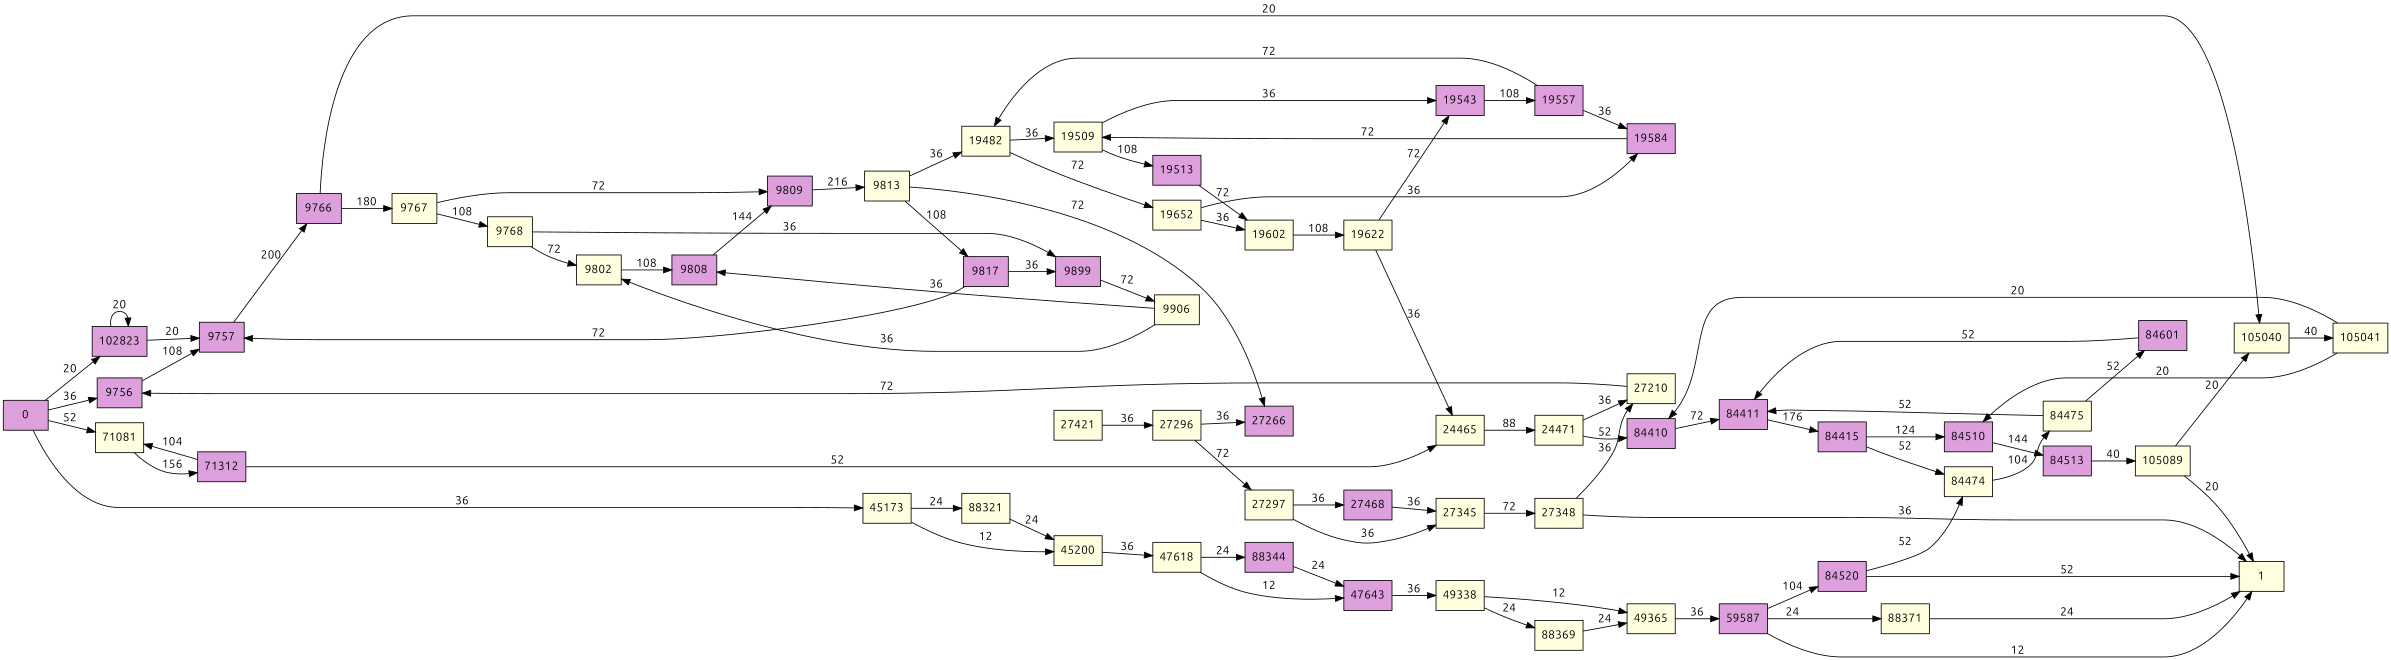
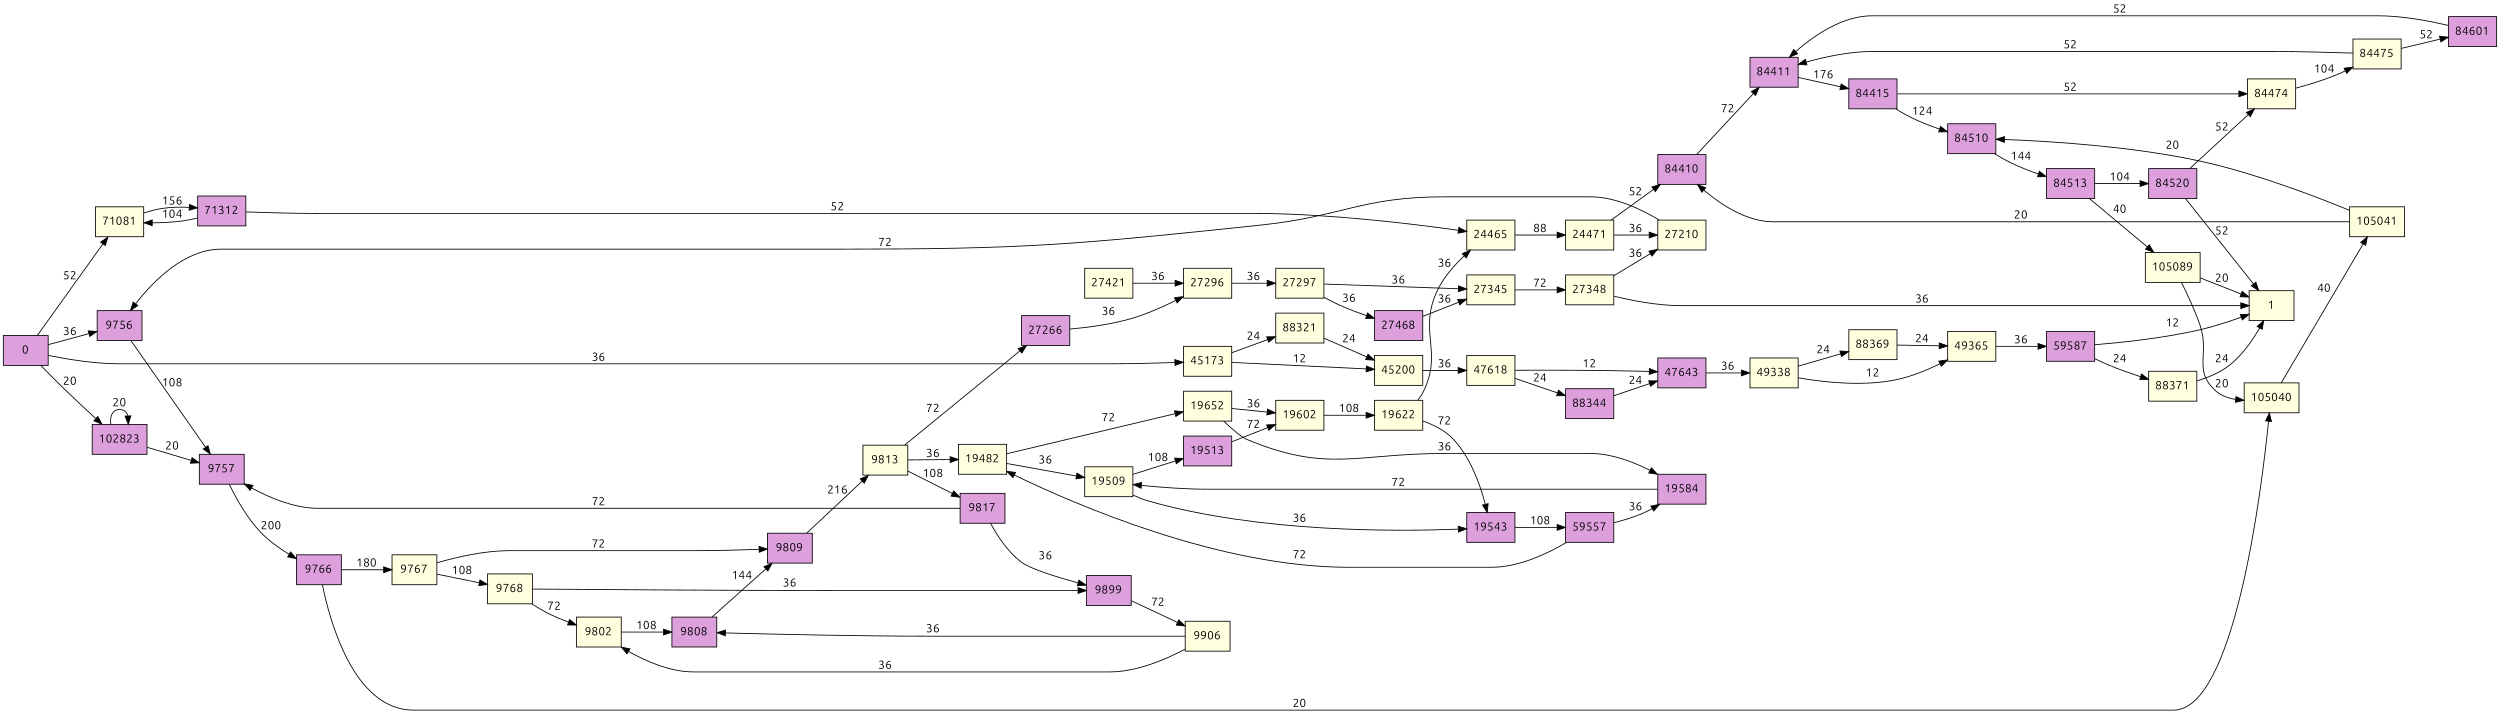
(1559, 100) -> (1590, 527)
(1219, 423) -> (1124, 320)
(1223, 454) -> (1254, 277)
(1789, 599) -> (2117, 184)
